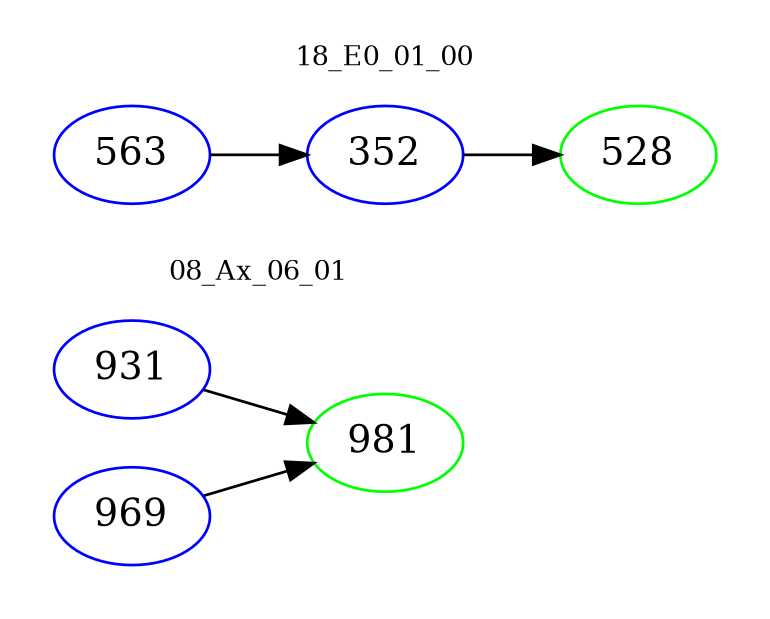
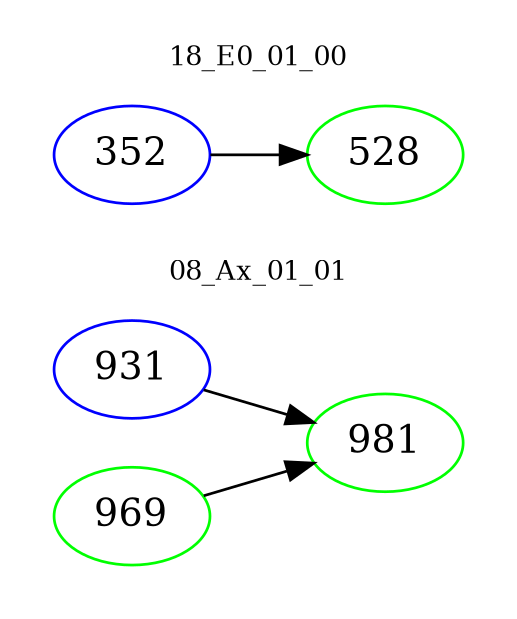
(132, 155) -> none
(259, 273) -> (259, 273)
(132, 516) -> (132, 516)
